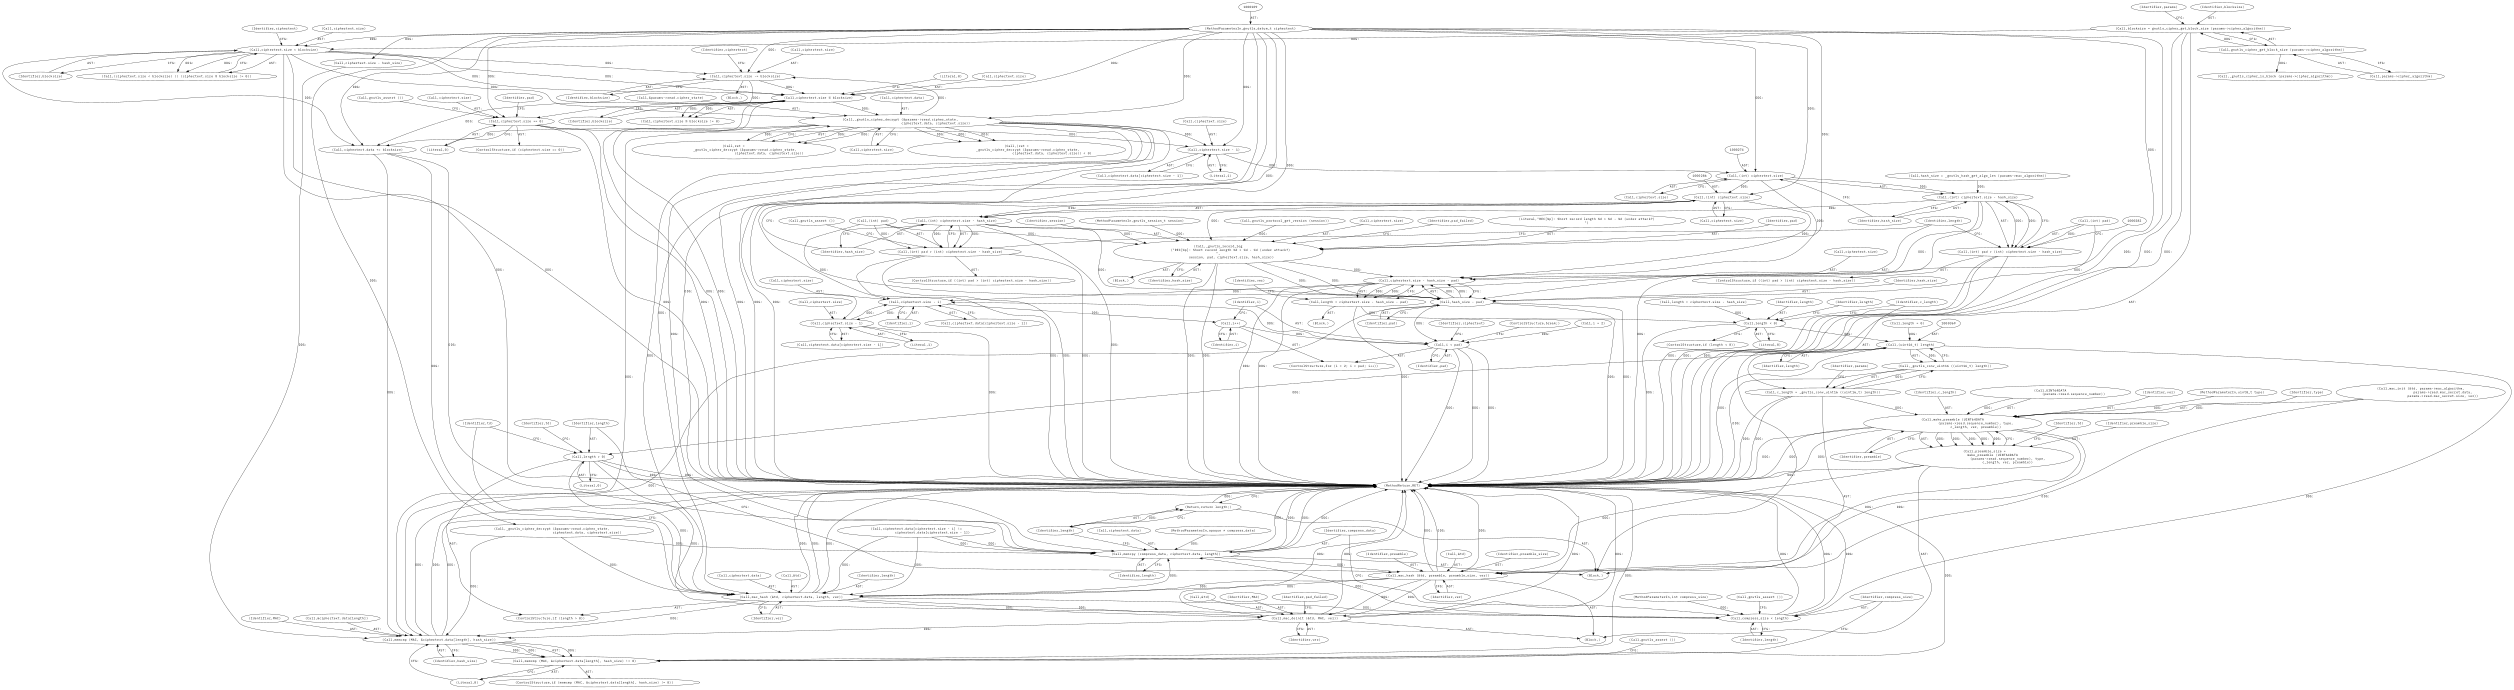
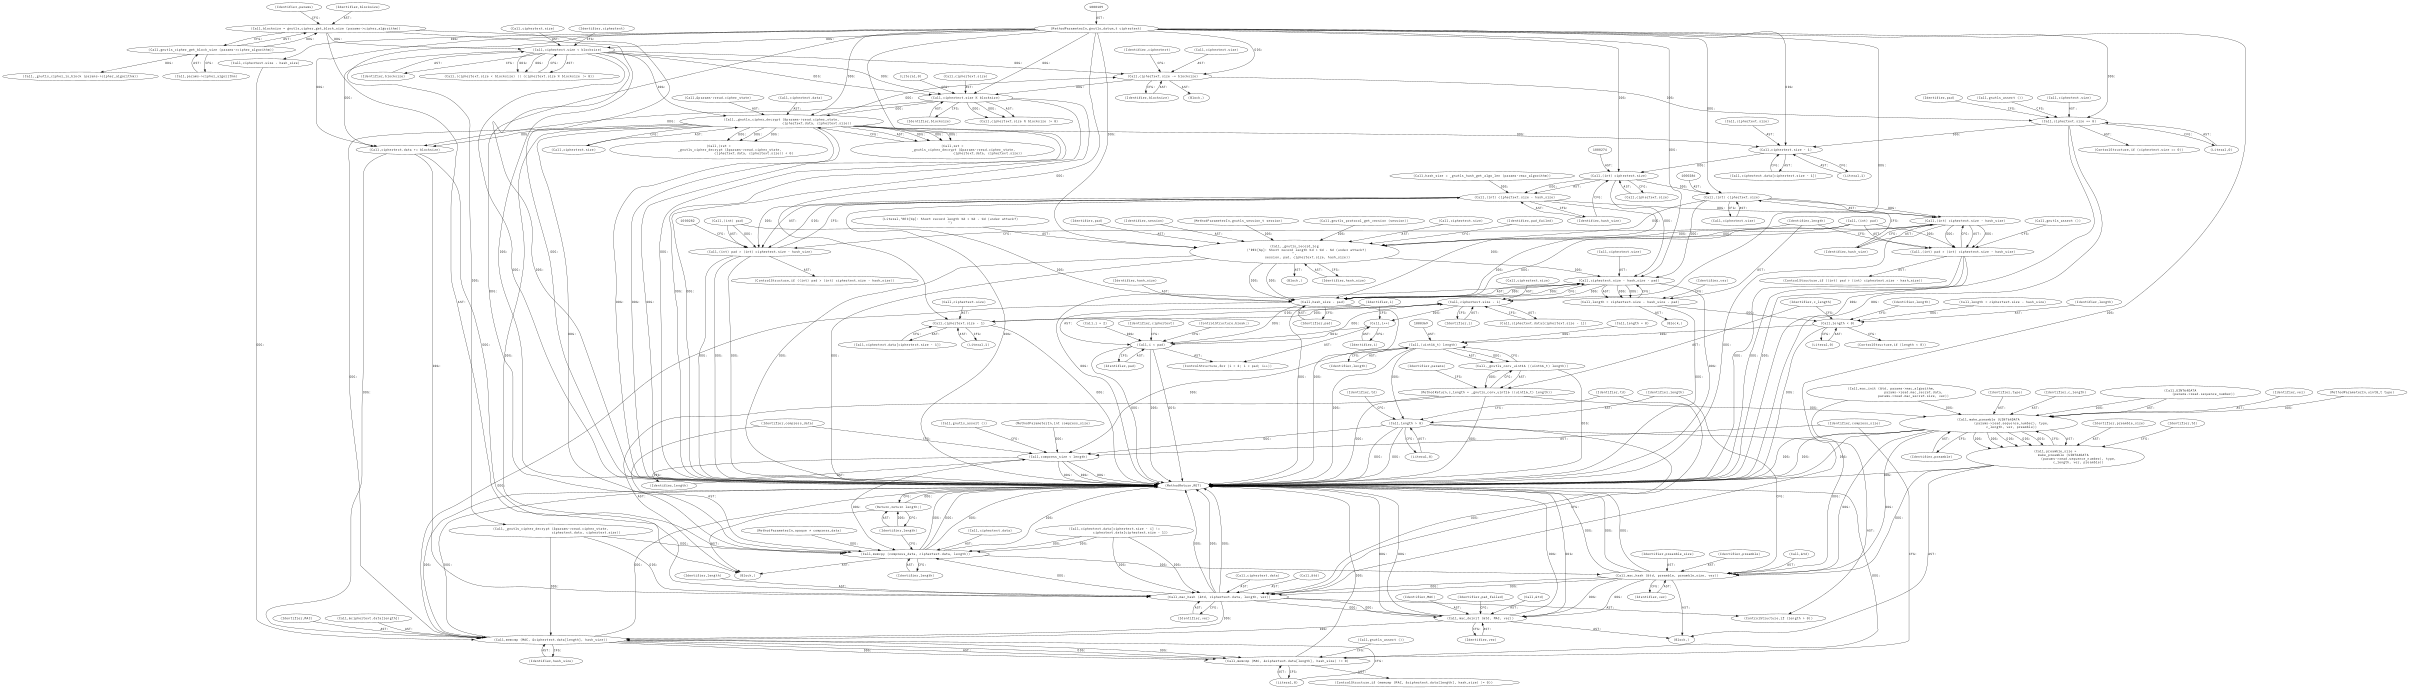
(1823, 392) -> (1486, 392)
(1288, 605) -> none
